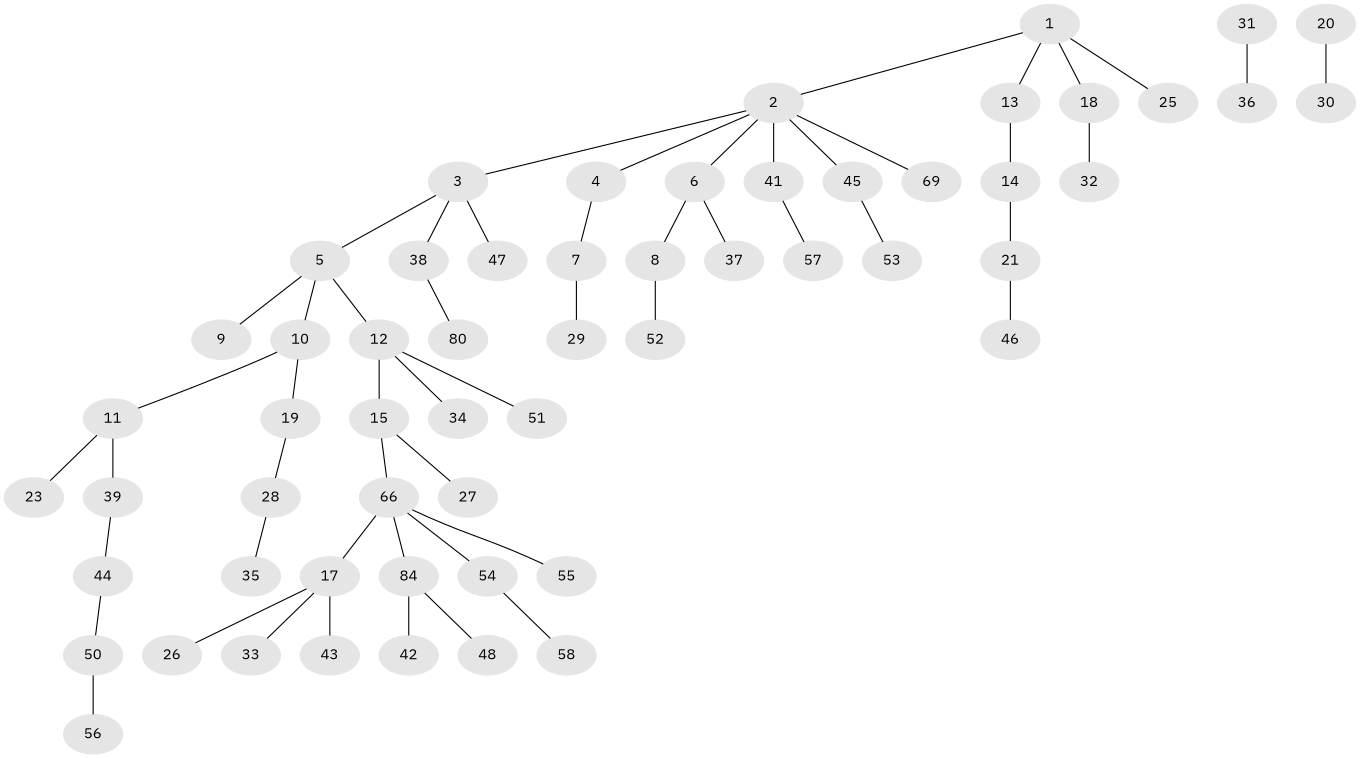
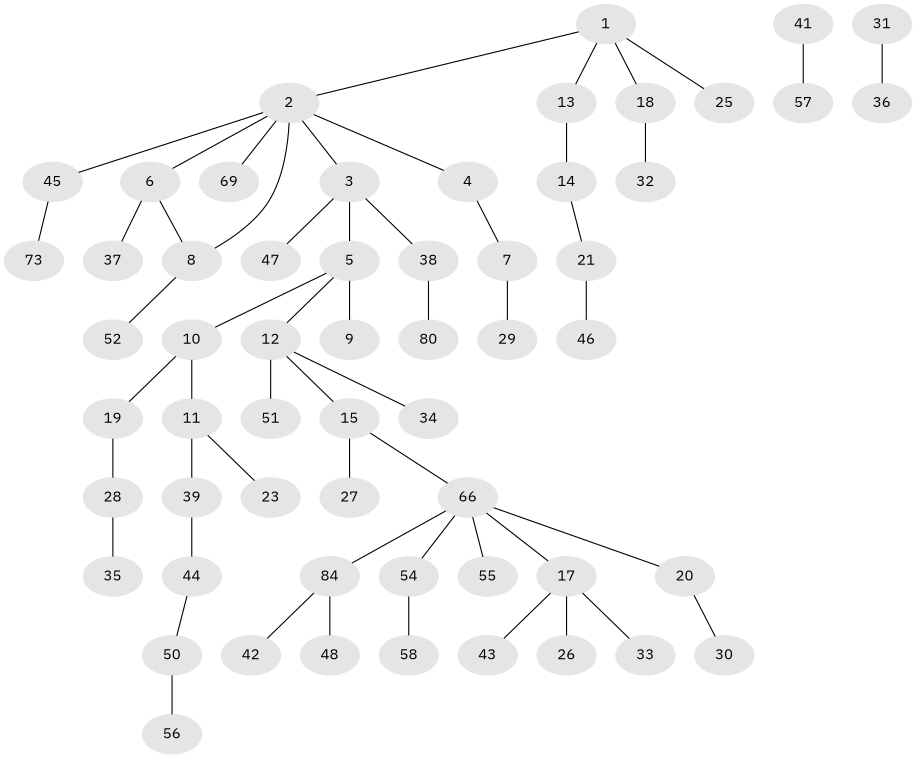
(774, 143) -> (271, 197)
(892, 261) -> (34, 261)
none -> (576, 537)
